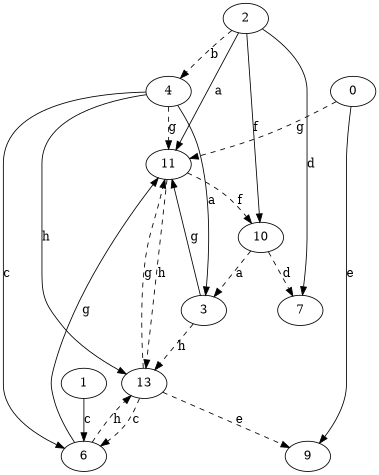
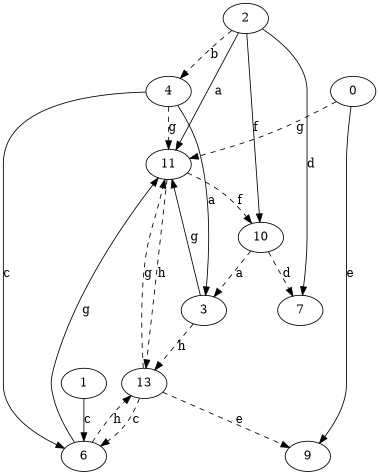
(42, 216) -> none
